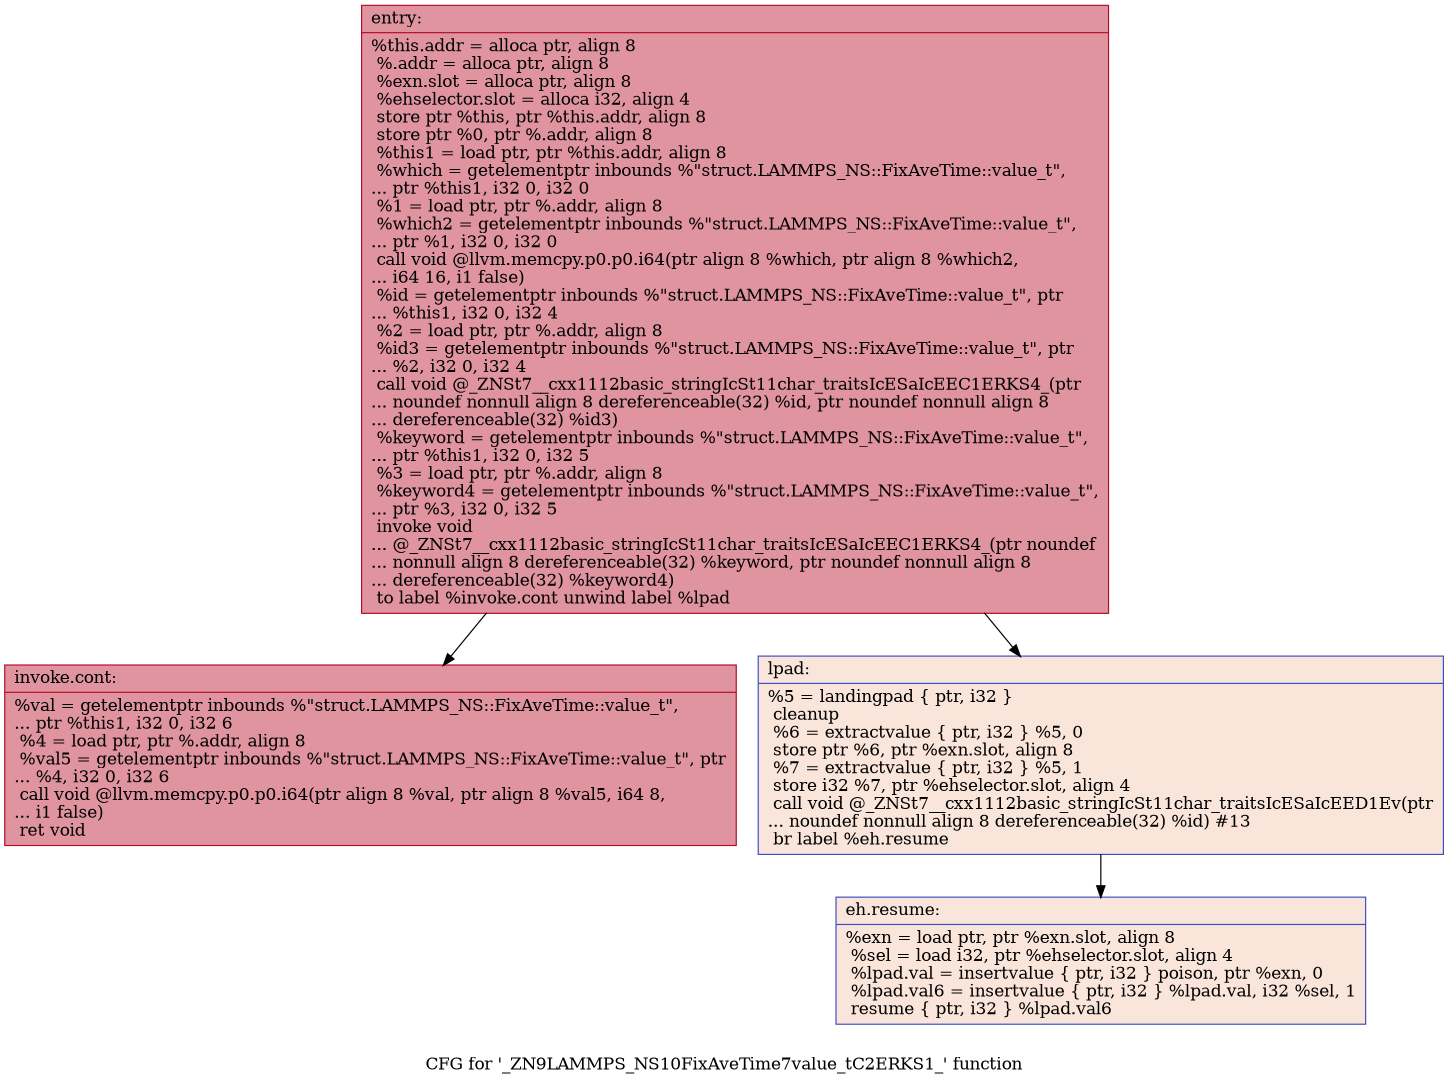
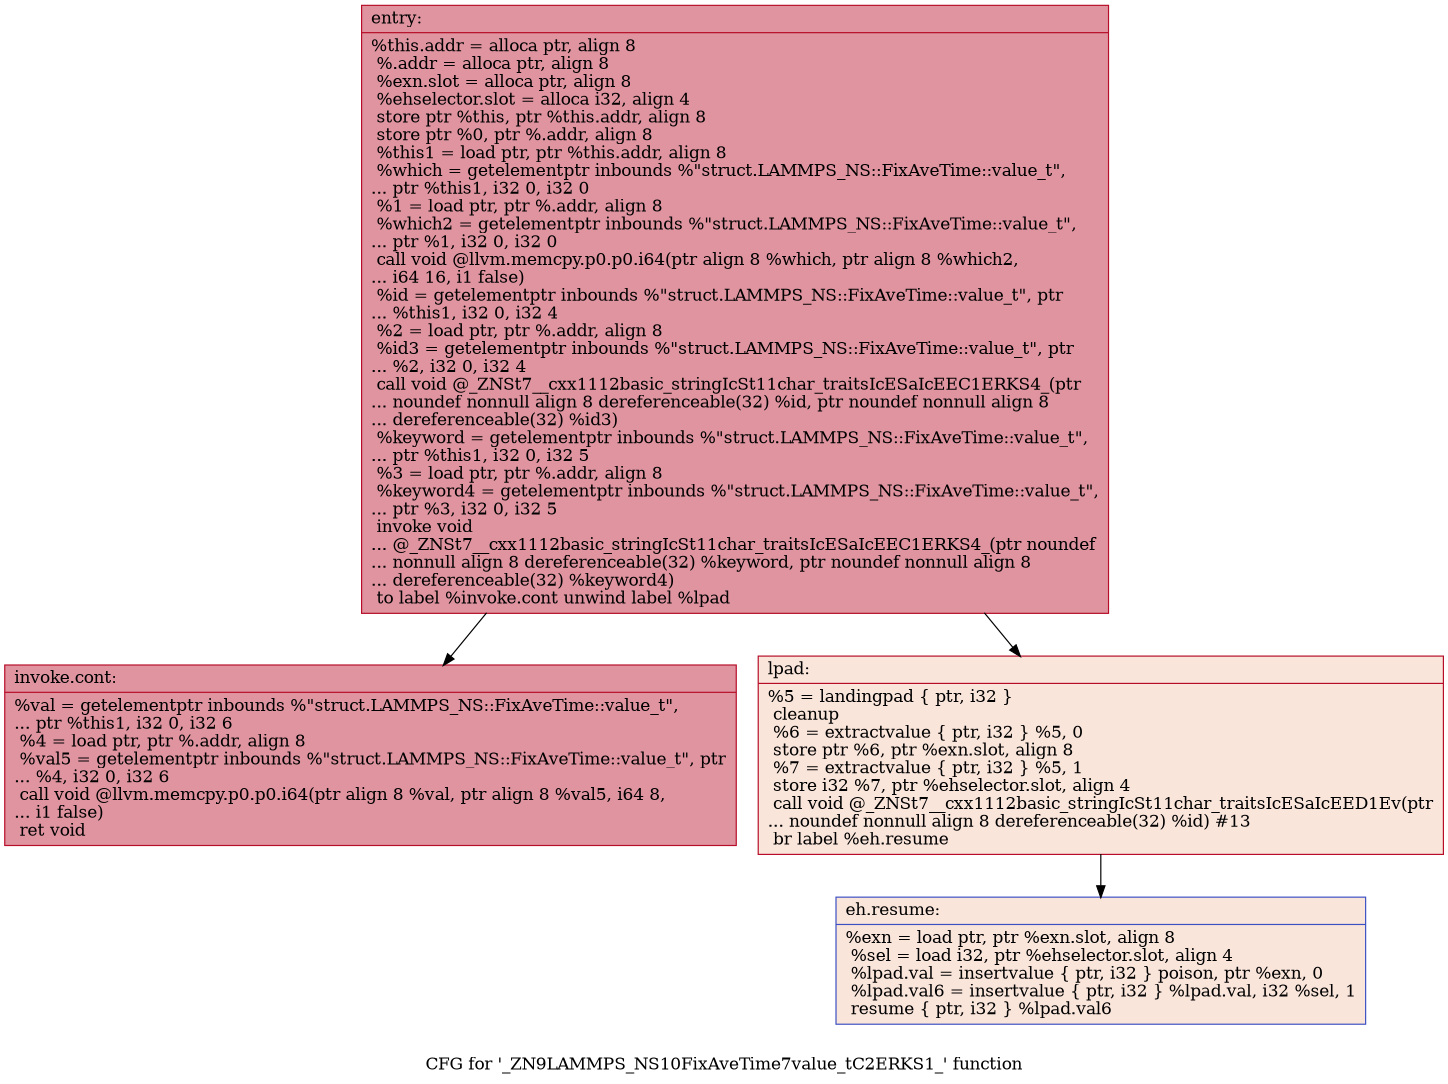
(1101, 755) -> (1101, 755)
